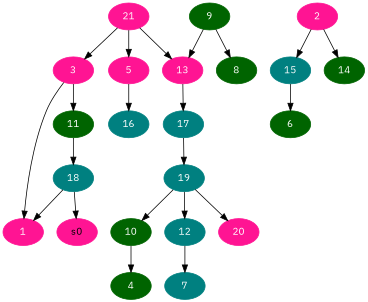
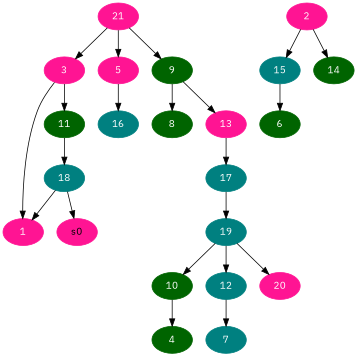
(153, 41) -> (142, 41)
